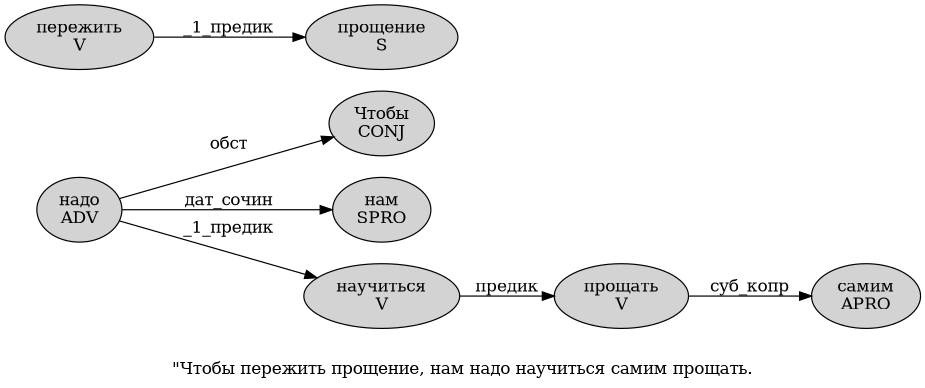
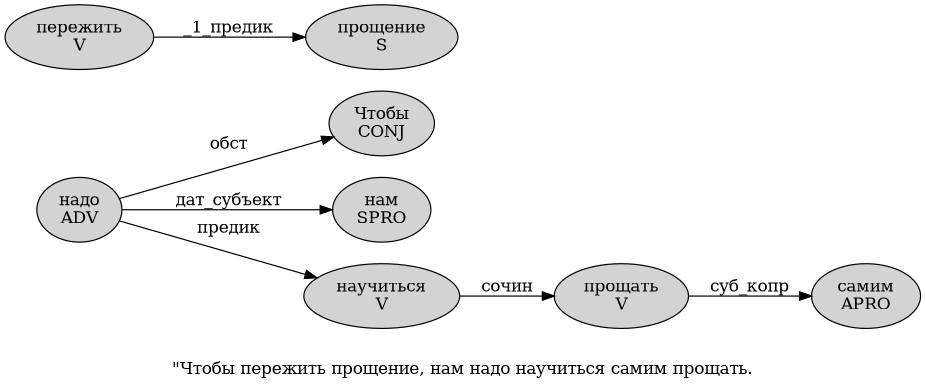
(229, 201) -> (229, 201)
(229, 228) -> (229, 228)
(507, 287) -> (507, 287)
